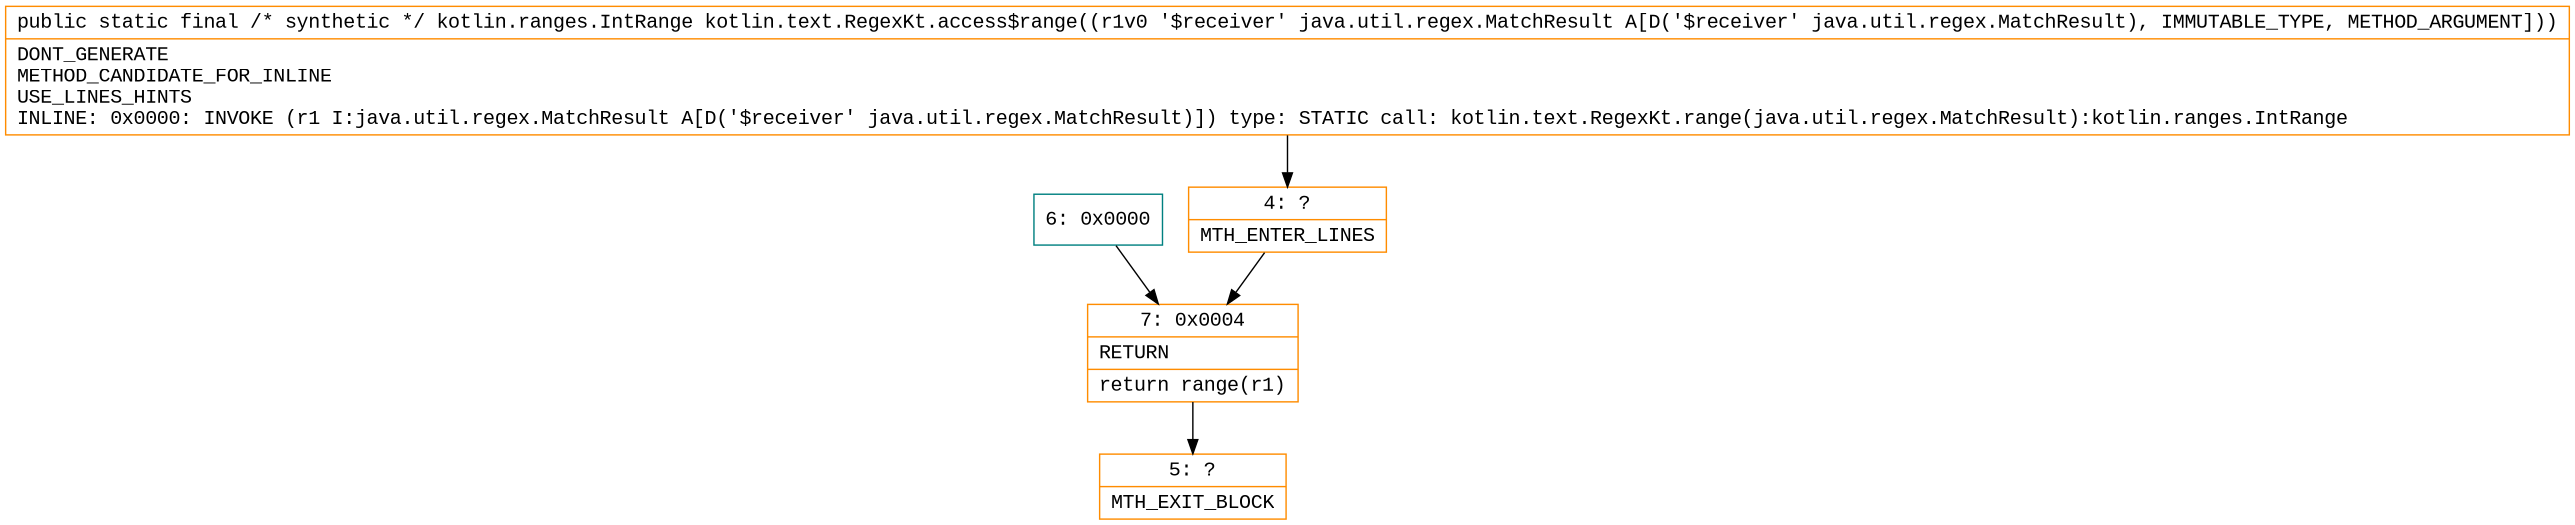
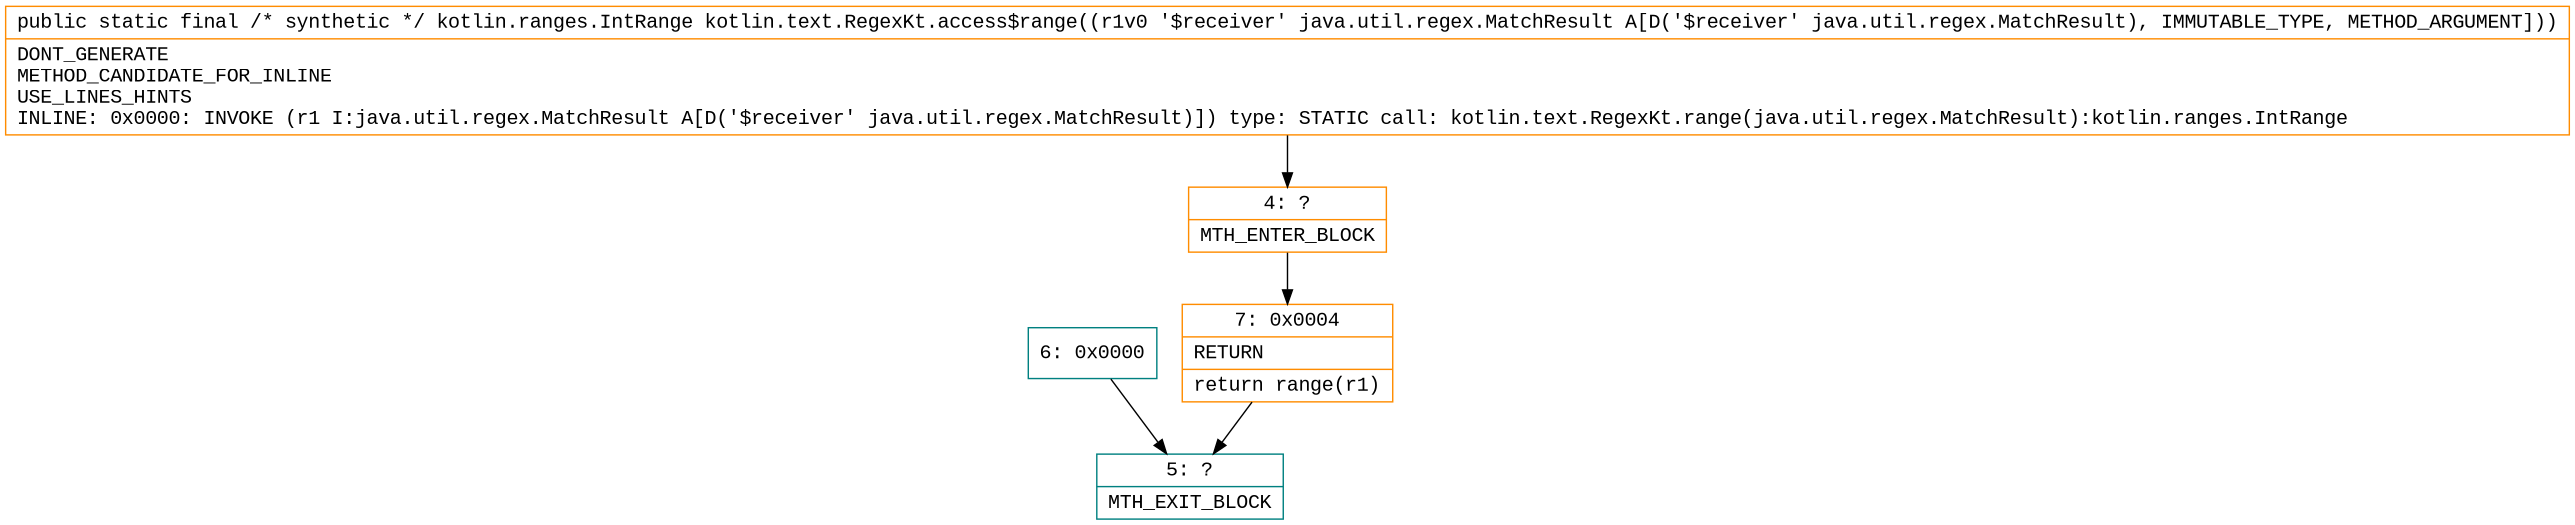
(1287, 235) -> (1287, 235)
(1133, 269) -> (1134, 411)
(1193, 487) -> (1190, 487)
